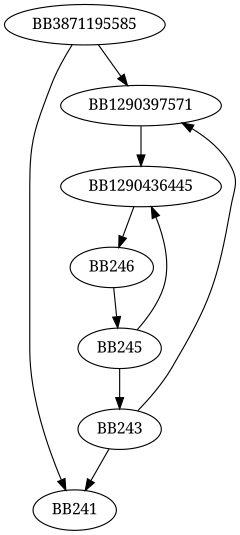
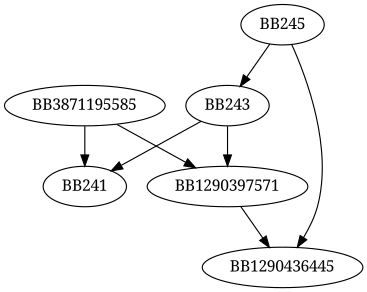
(112, 267) -> none
